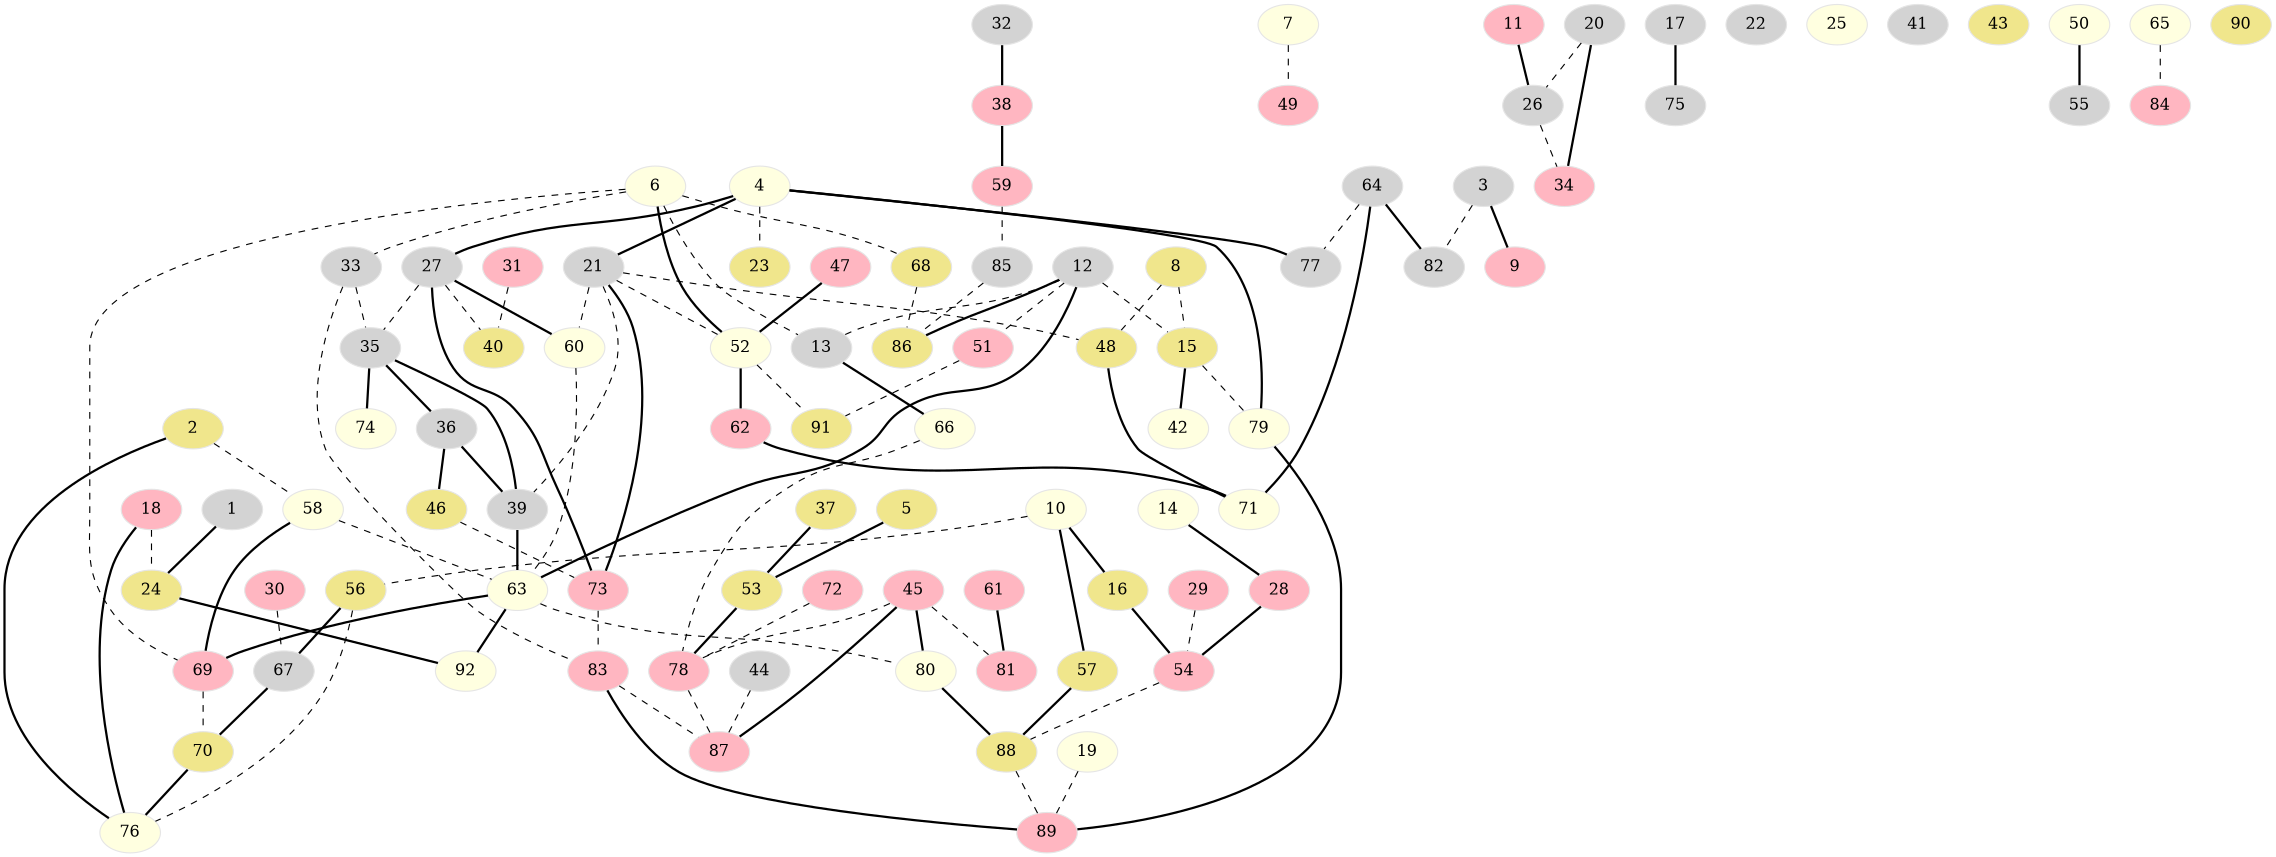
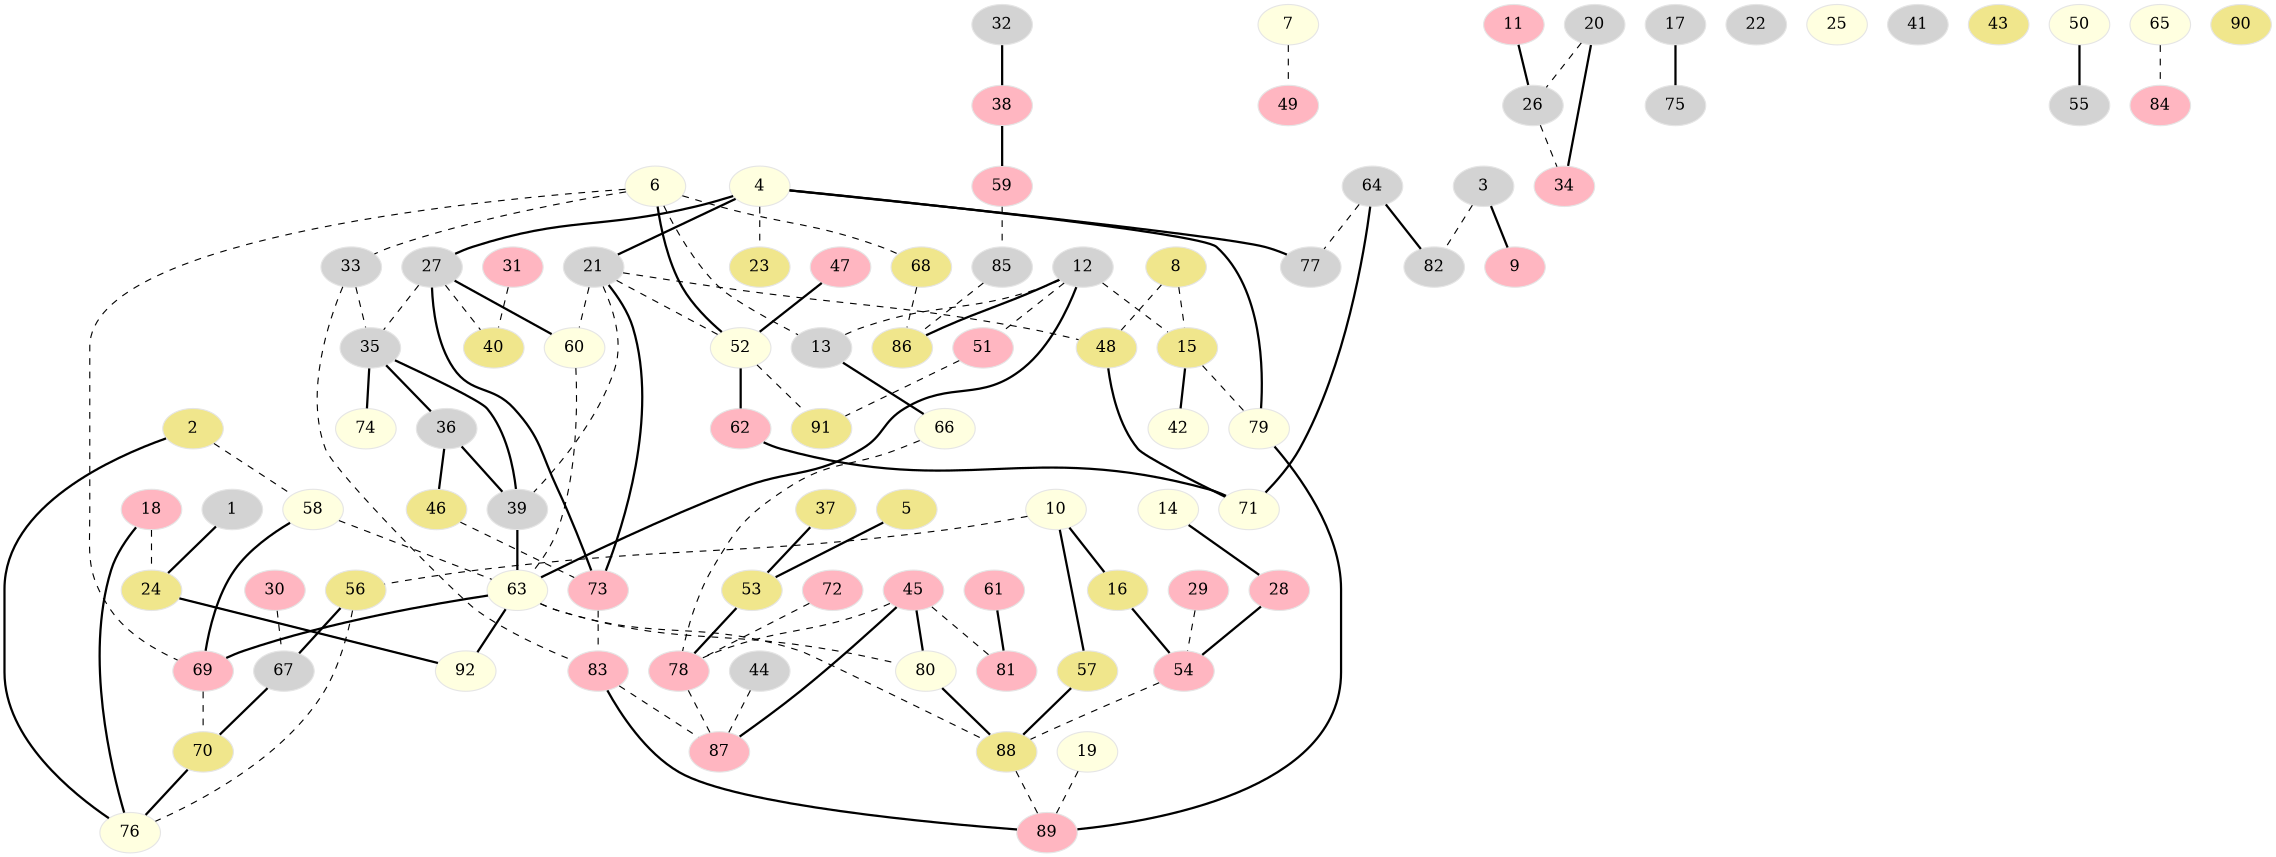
none -> (815, 657)
